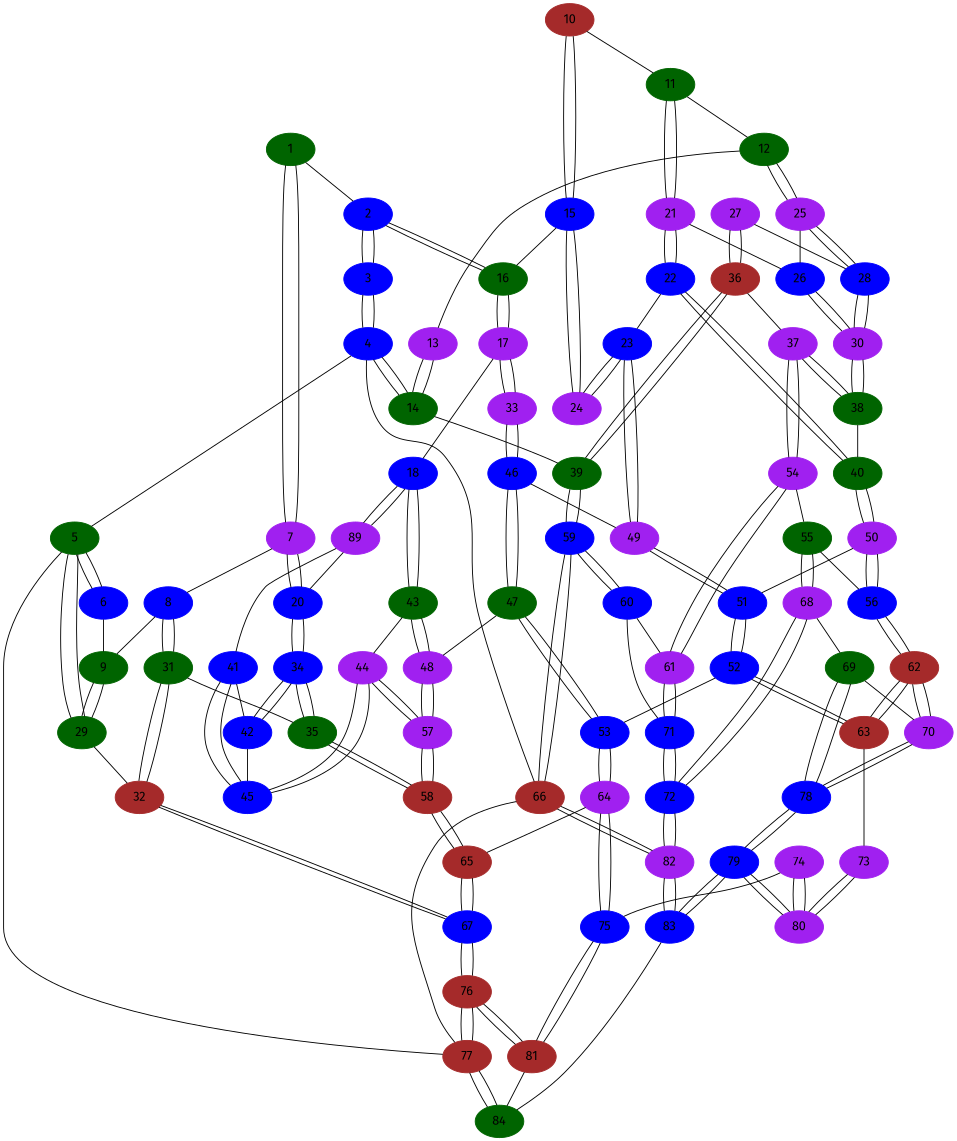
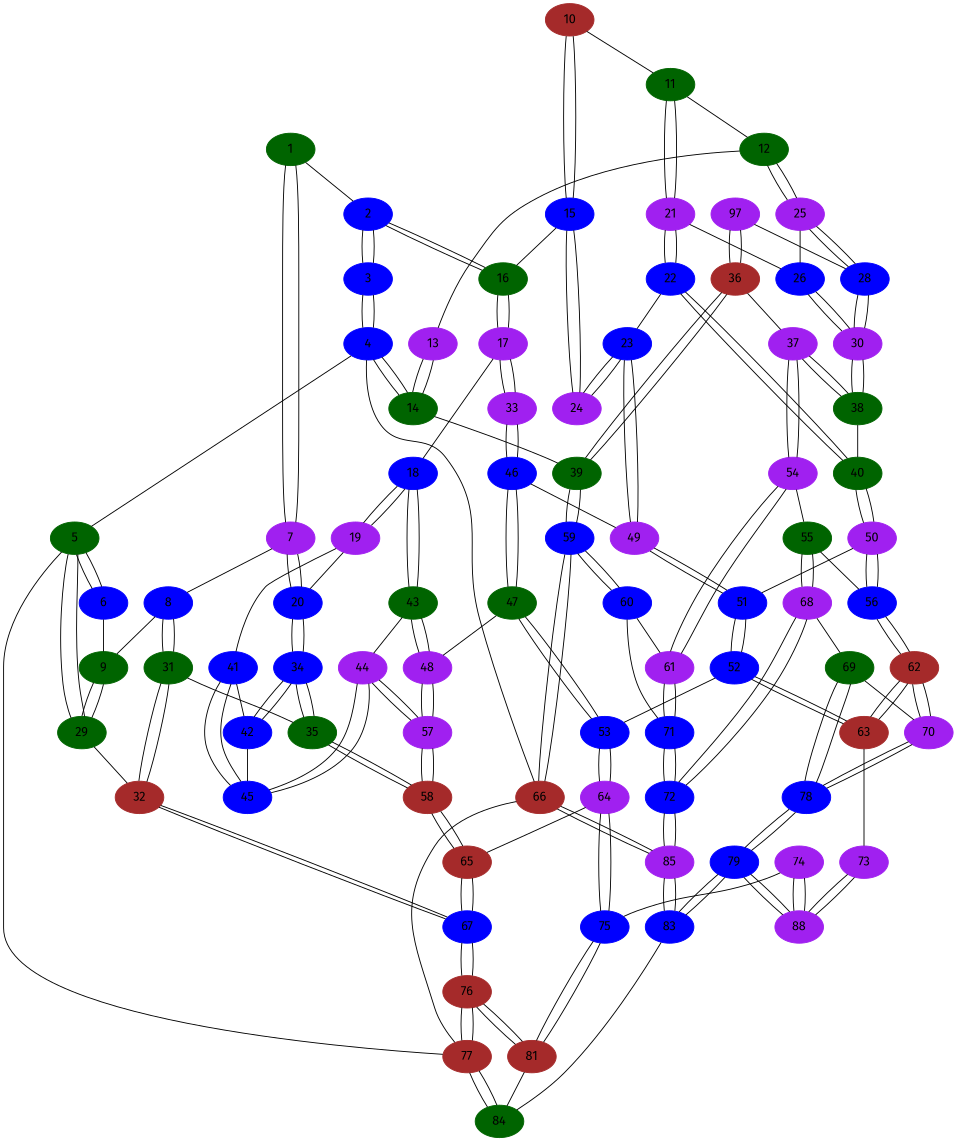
(735, 214) -> (735, 214)
(355, 538) -> (355, 538)
(670, 862) -> (670, 862)
(799, 927) -> (799, 927)
